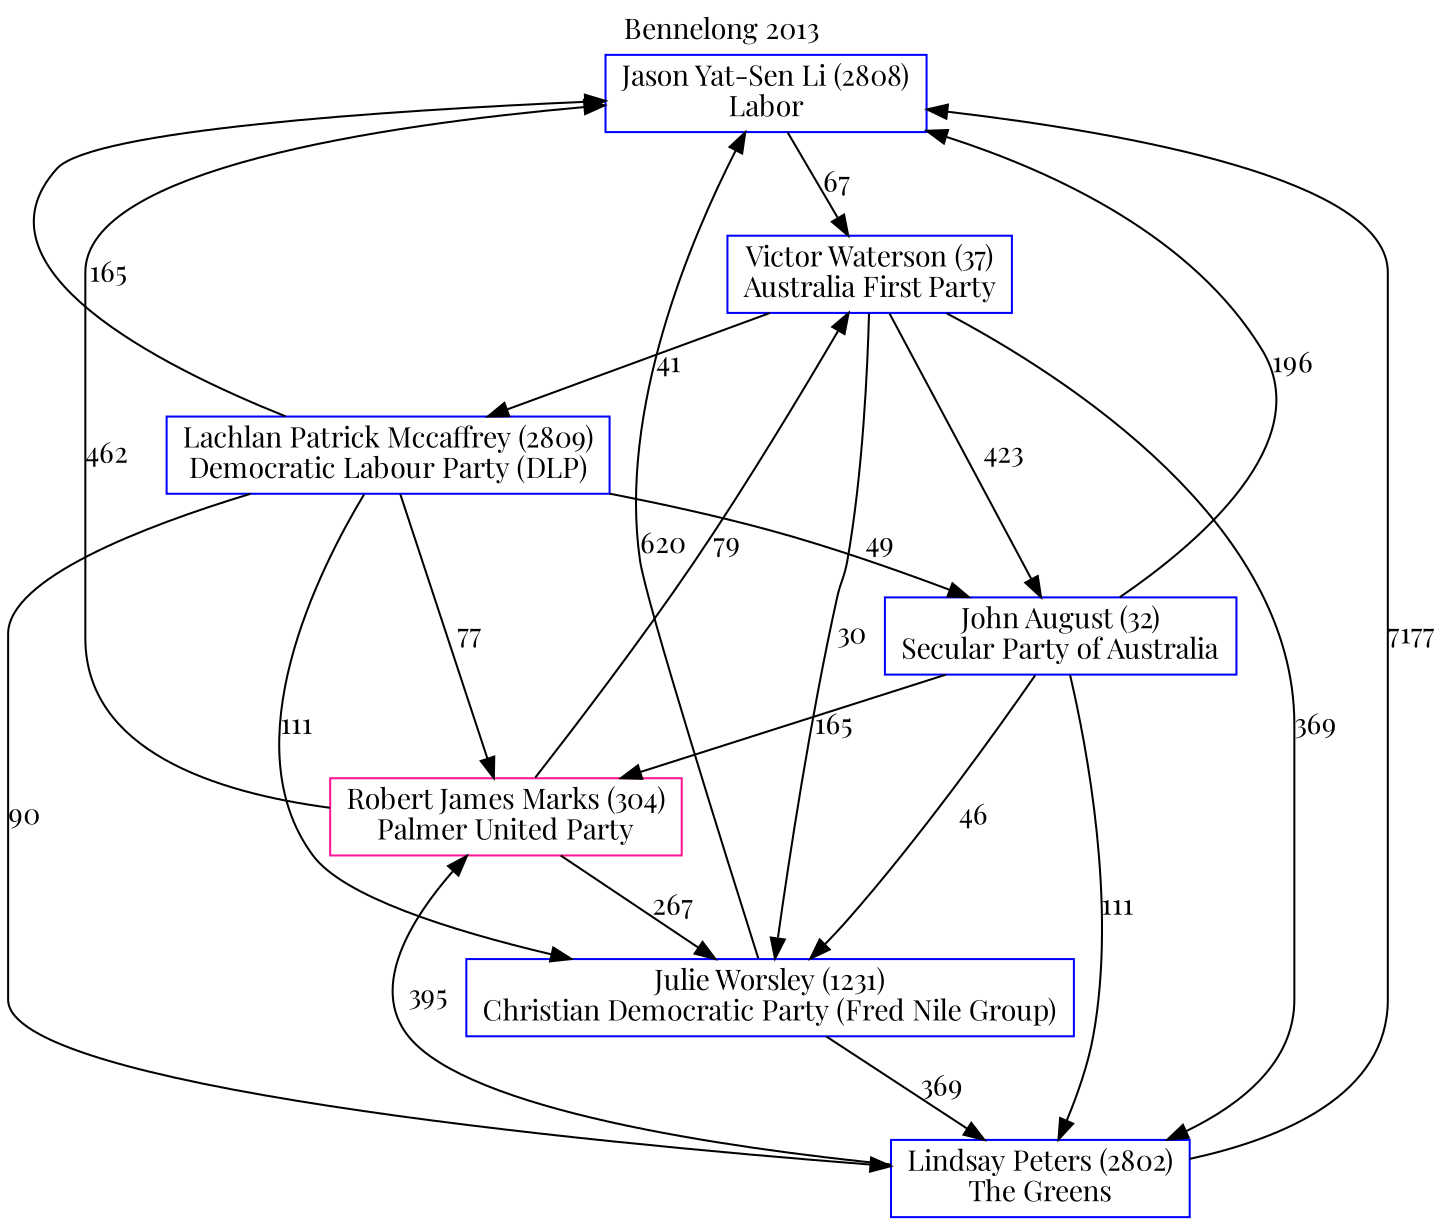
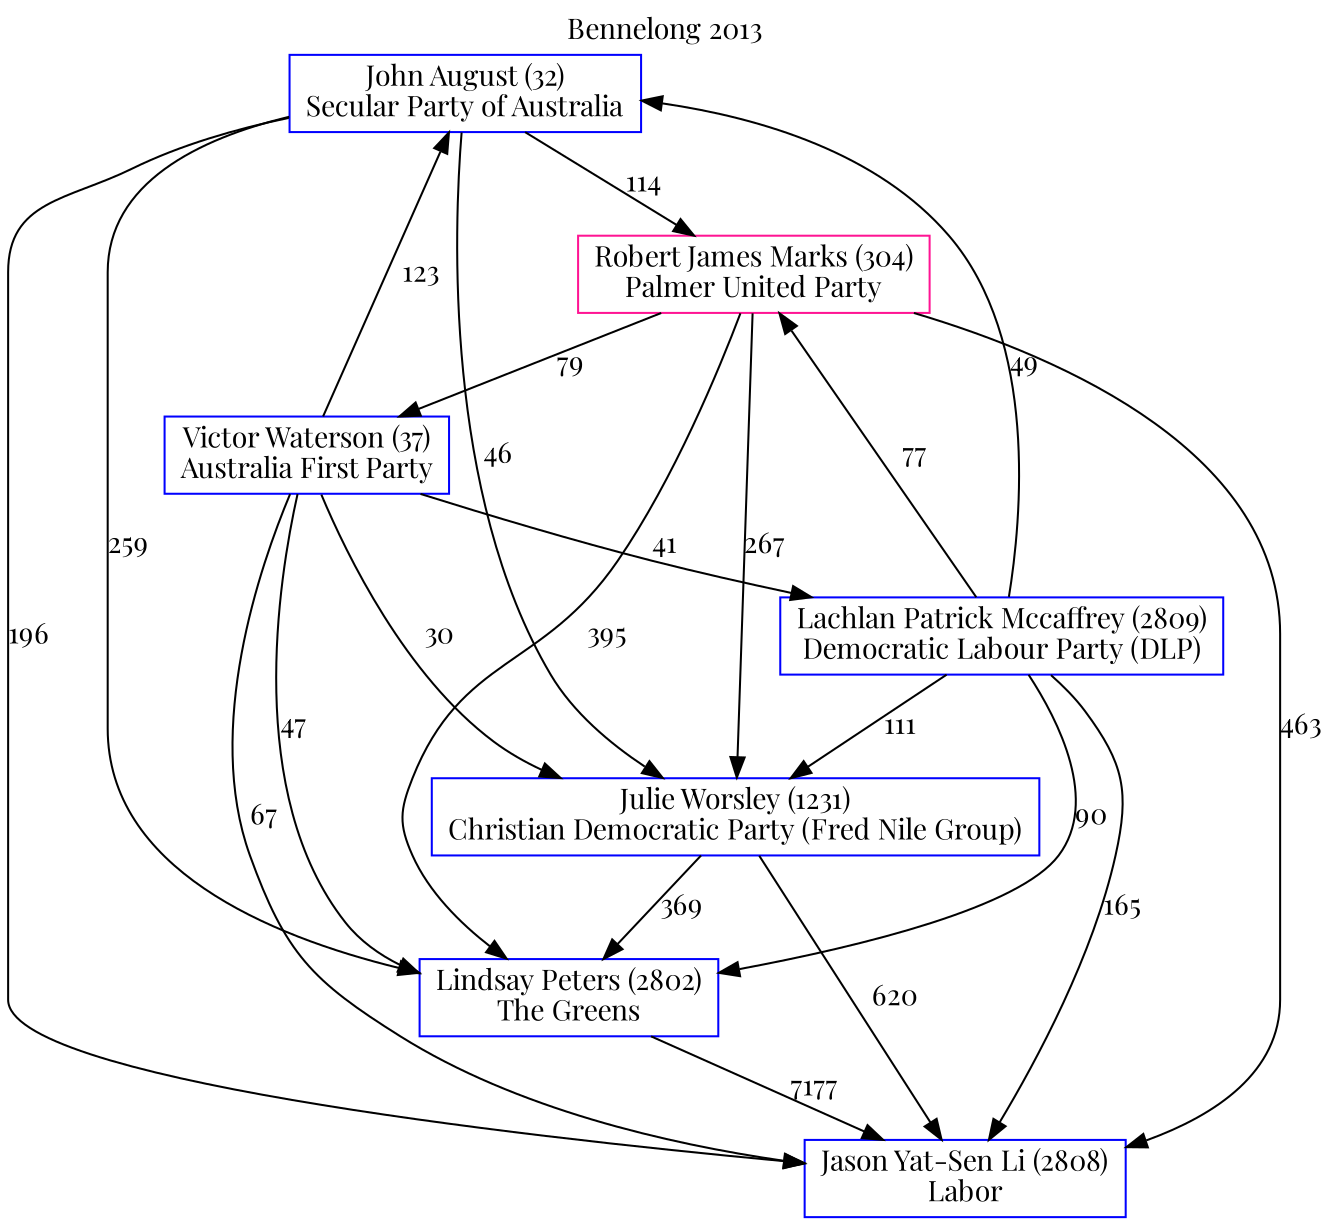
(813, 175) -> (317, 975)
(108, 455) -> (1301, 726)
(1004, 455) -> (422, 274)
(834, 726) -> (644, 184)
(1317, 726) -> (294, 726)
(1118, 907) -> (129, 546)
(550, 1107) -> (554, 629)
